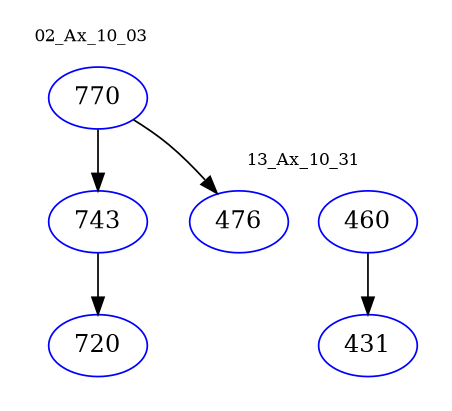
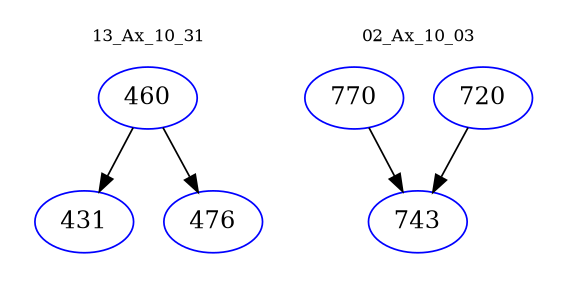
(187, 161) -> (176, 152)
(98, 275) -> (455, 152)
